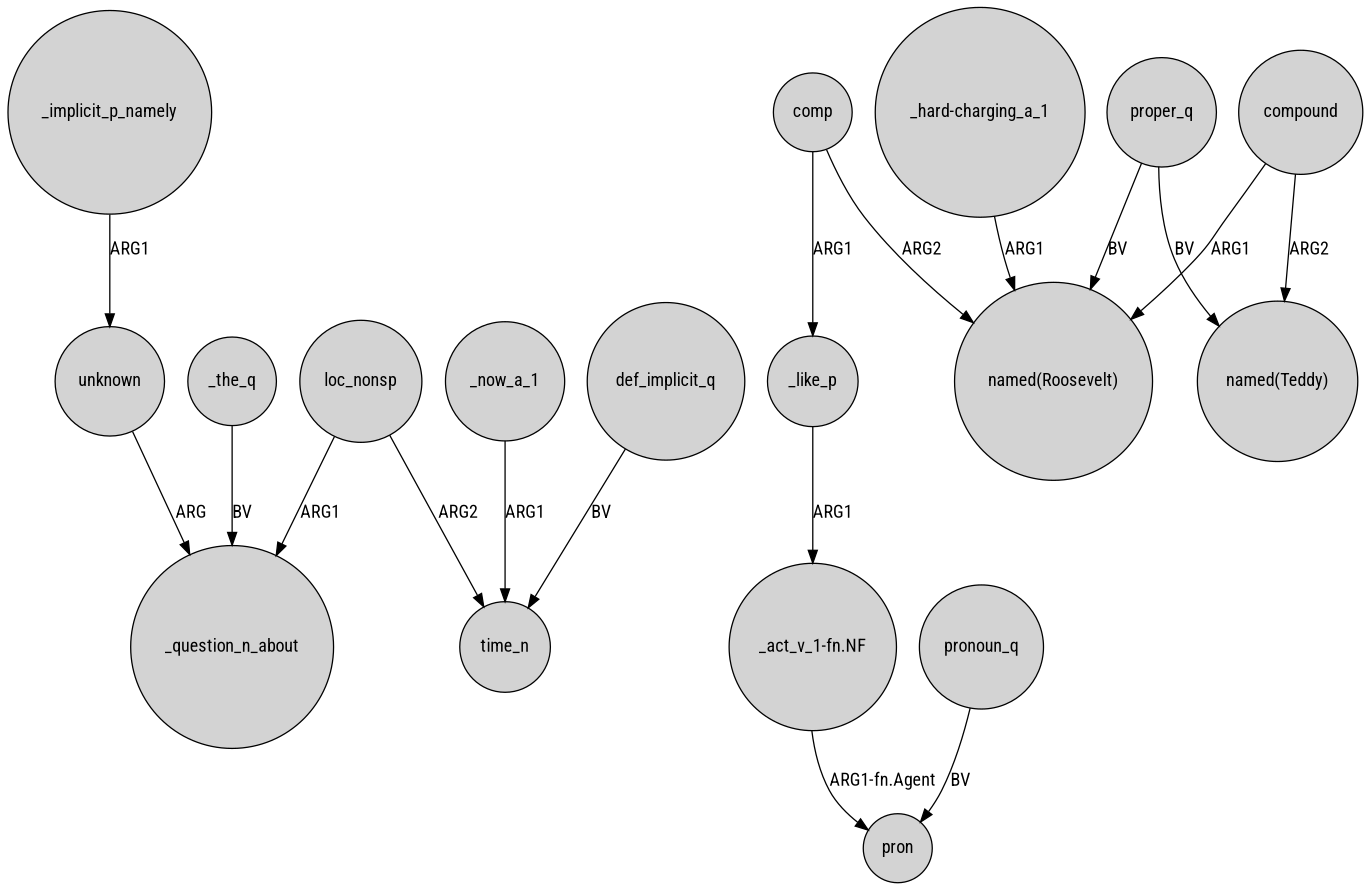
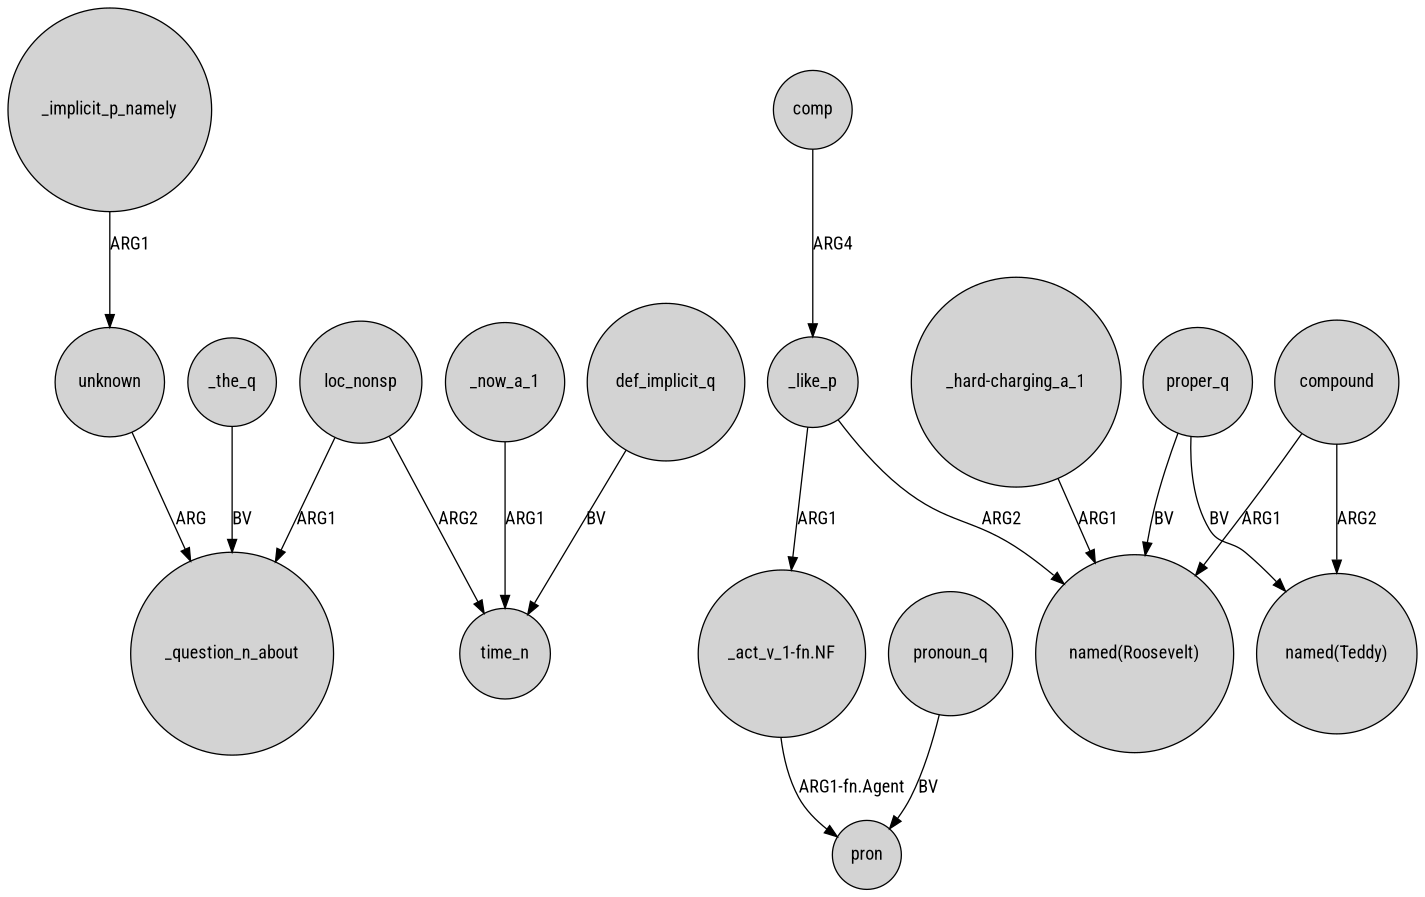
(884, 240) -> (937, 510)
(833, 250) -> (833, 245)
